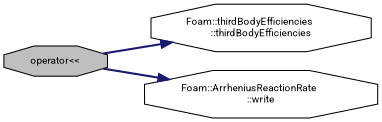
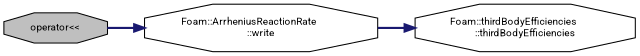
(132, 49) -> (391, 28)
